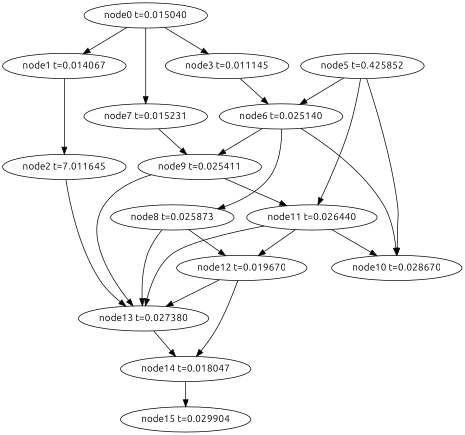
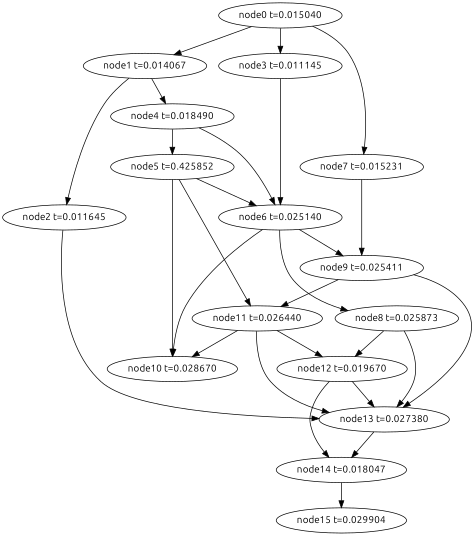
none -> (172, 116)
(64, 167) -> (64, 217)
